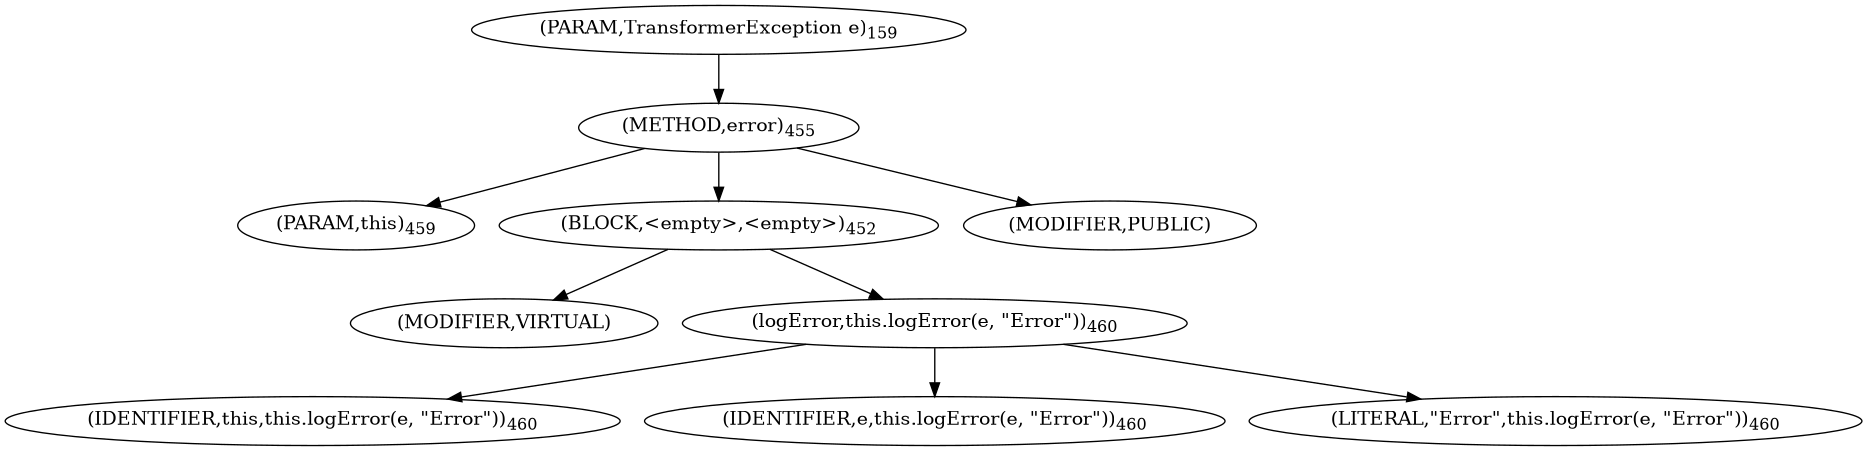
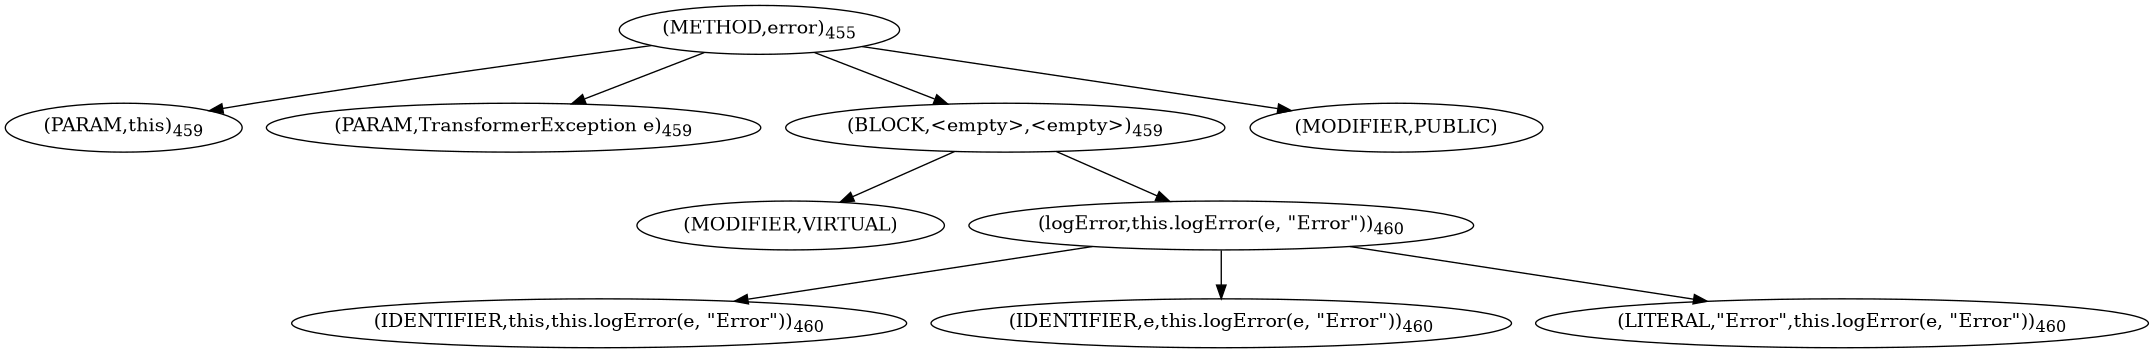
(882, 28) -> (677, 126)
(719, 72) -> (644, 76)
(861, 223) -> (1148, 126)
